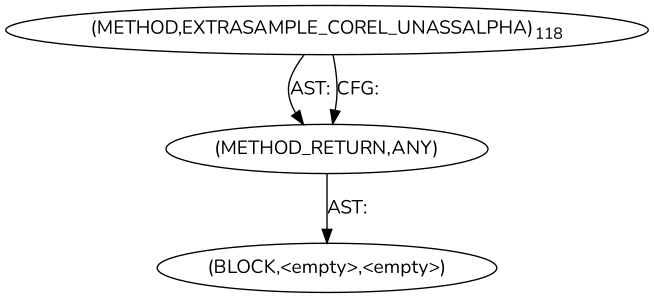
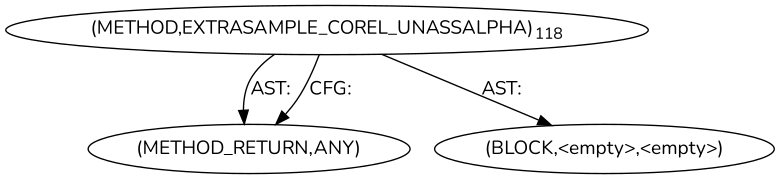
(327, 202) -> (460, 87)
